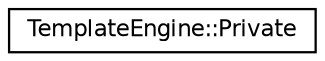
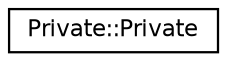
(162, 31) -> (114, 31)
